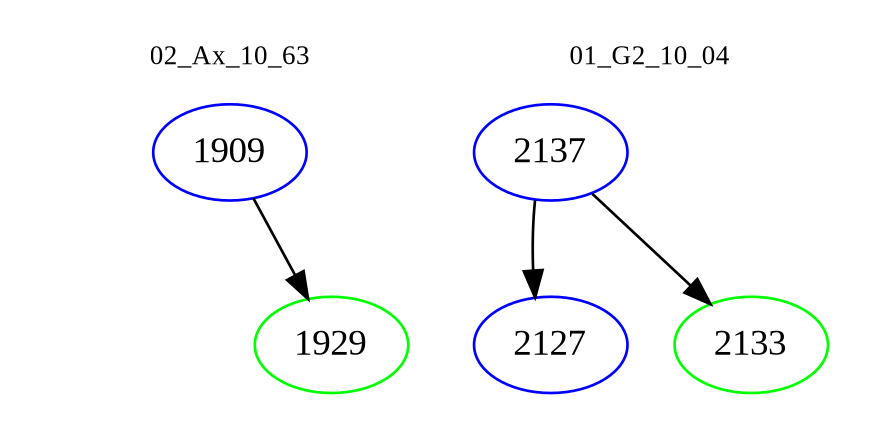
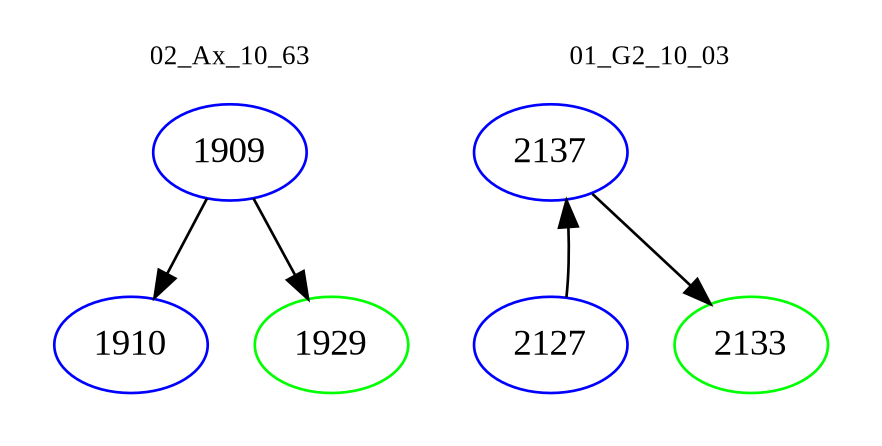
(651, 57) -> (651, 57)
(533, 235) -> (569, 263)
none -> (131, 345)
